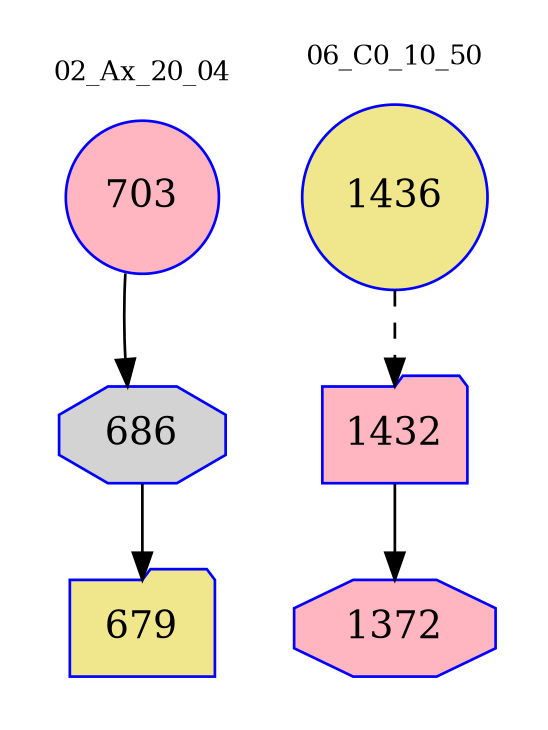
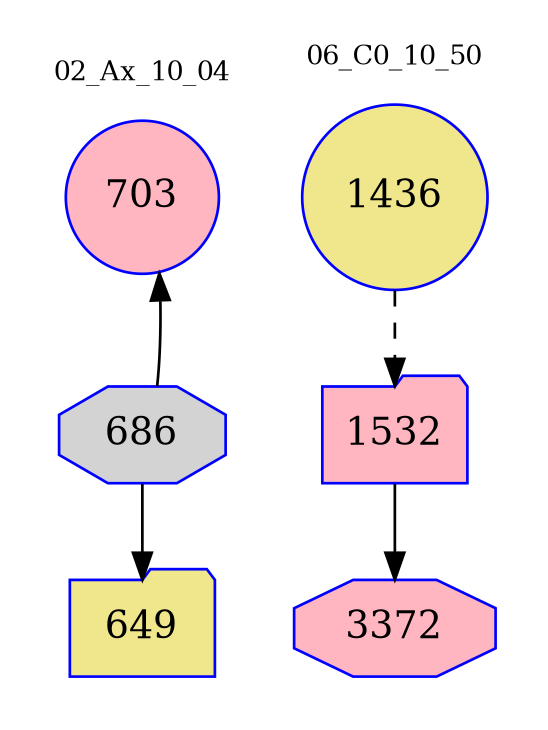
(142, 73) -> (142, 73)
(124, 316) -> (160, 344)
(395, 435) -> (395, 435)
(142, 628) -> (142, 628)
(395, 628) -> (395, 628)
